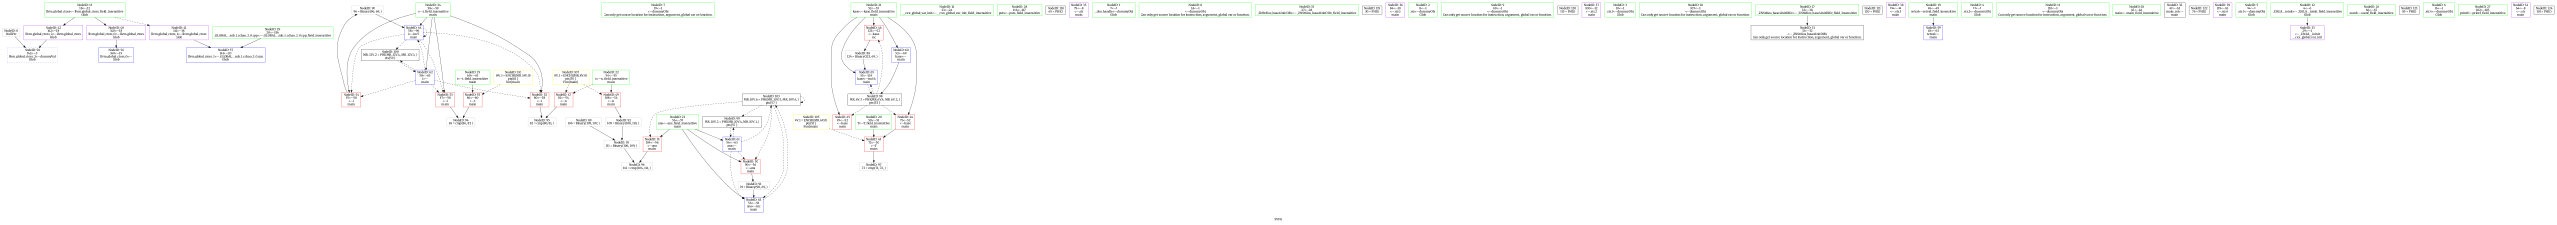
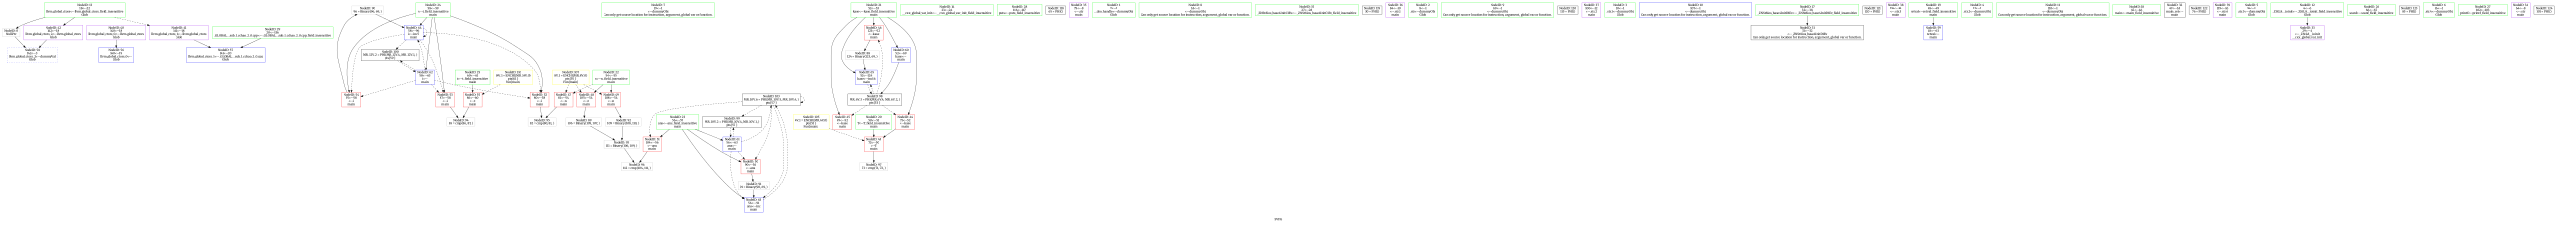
(1696, 10) -> (1696, 10)
(100, 21) -> (31, 22)
(874, 37) -> (874, 37)
none -> (586, 100)
